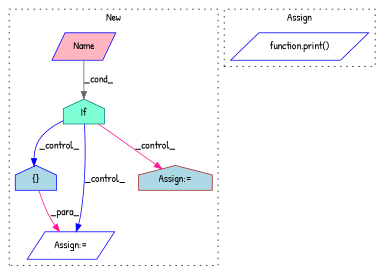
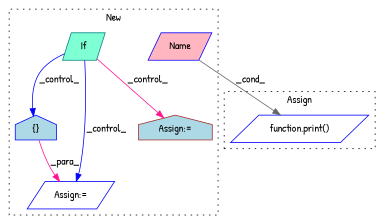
(84, 76) -> (236, 85)
(84, 113) -> (84, 47)
